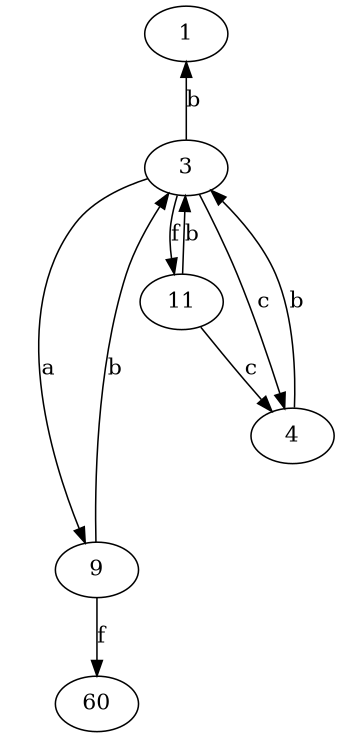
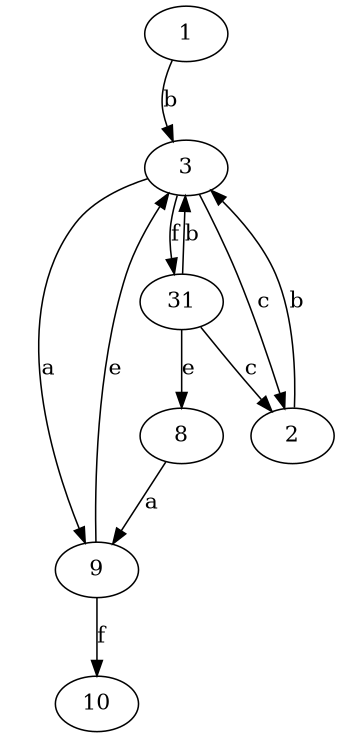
(186, 109) -> (163, 93)
(182, 302) -> (182, 302)
(115, 369) -> (115, 369)
none -> (182, 436)
(293, 436) -> (293, 436)
(97, 704) -> (97, 704)
